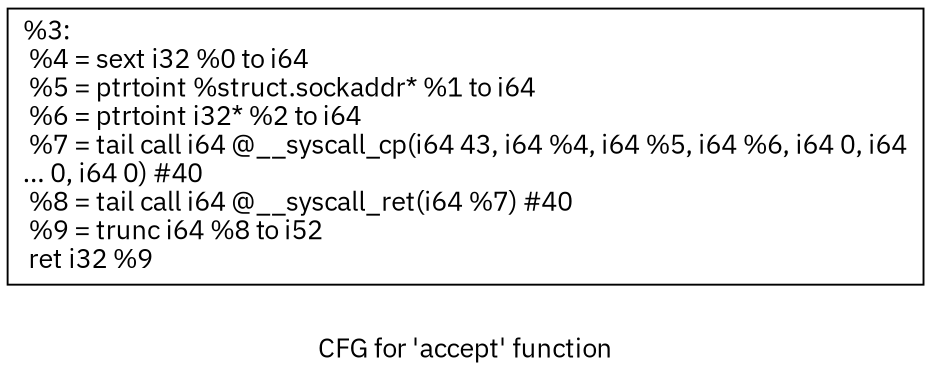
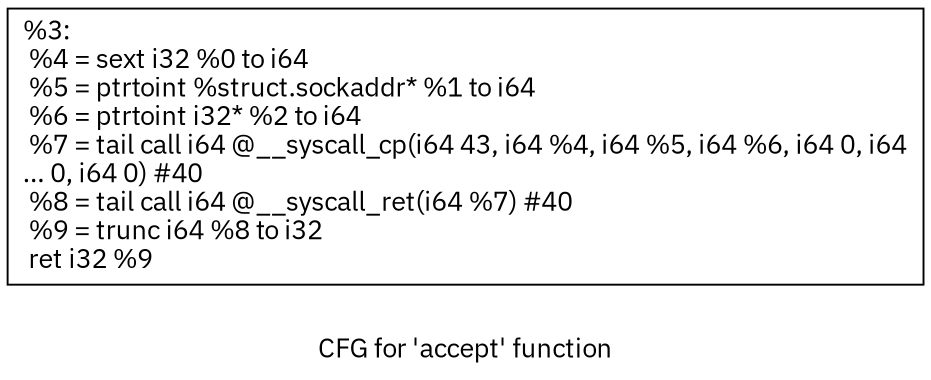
(173, 231) -> (173, 231)
